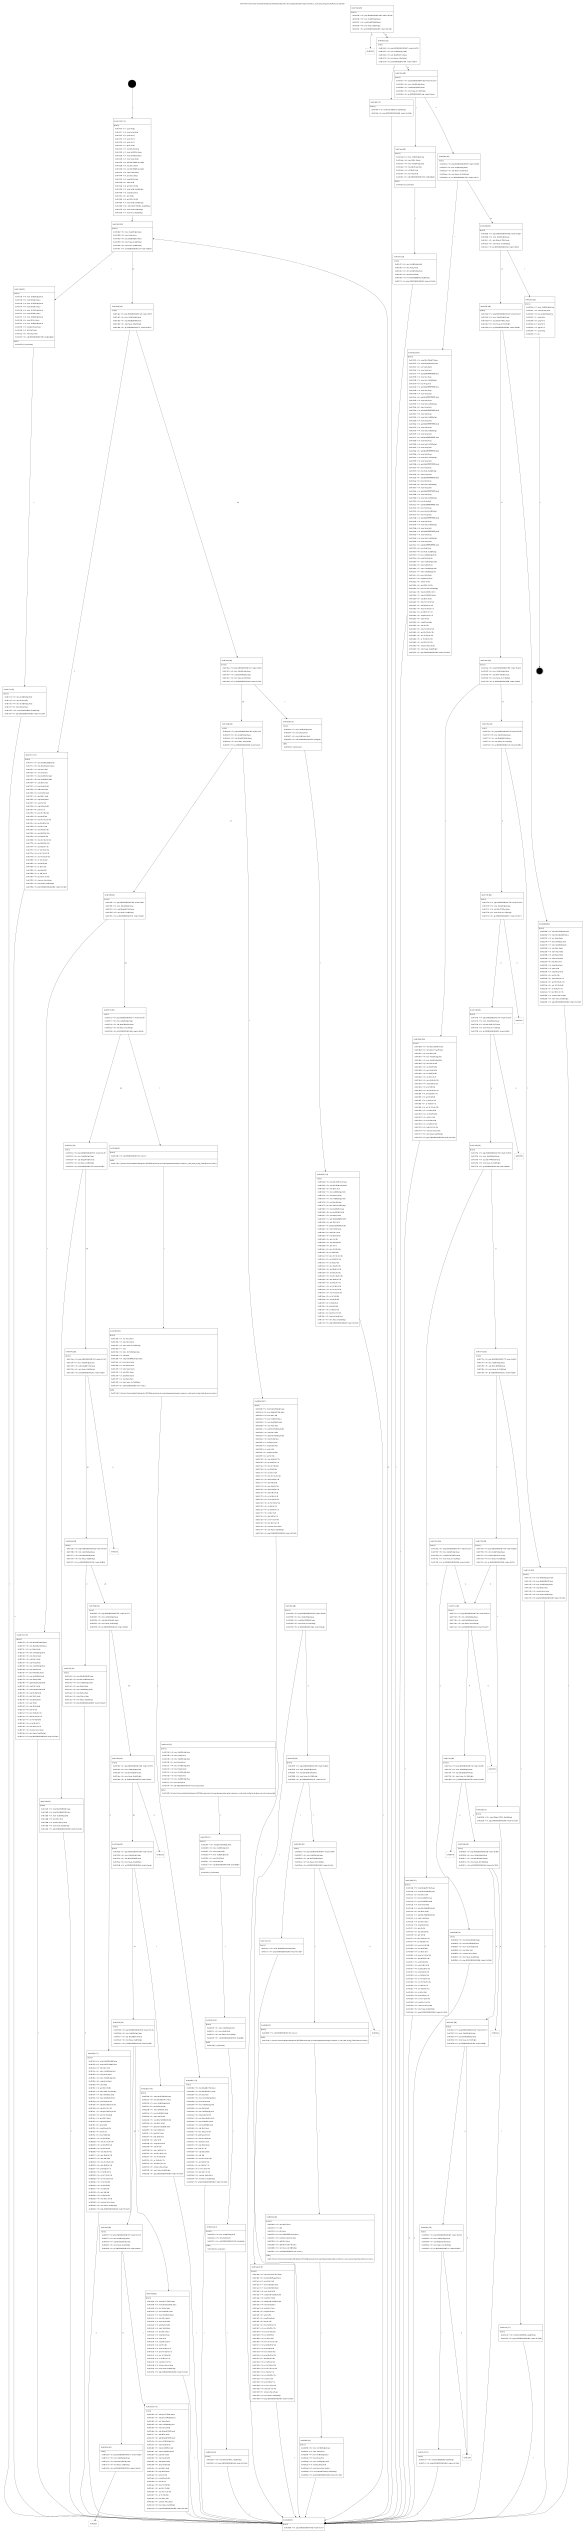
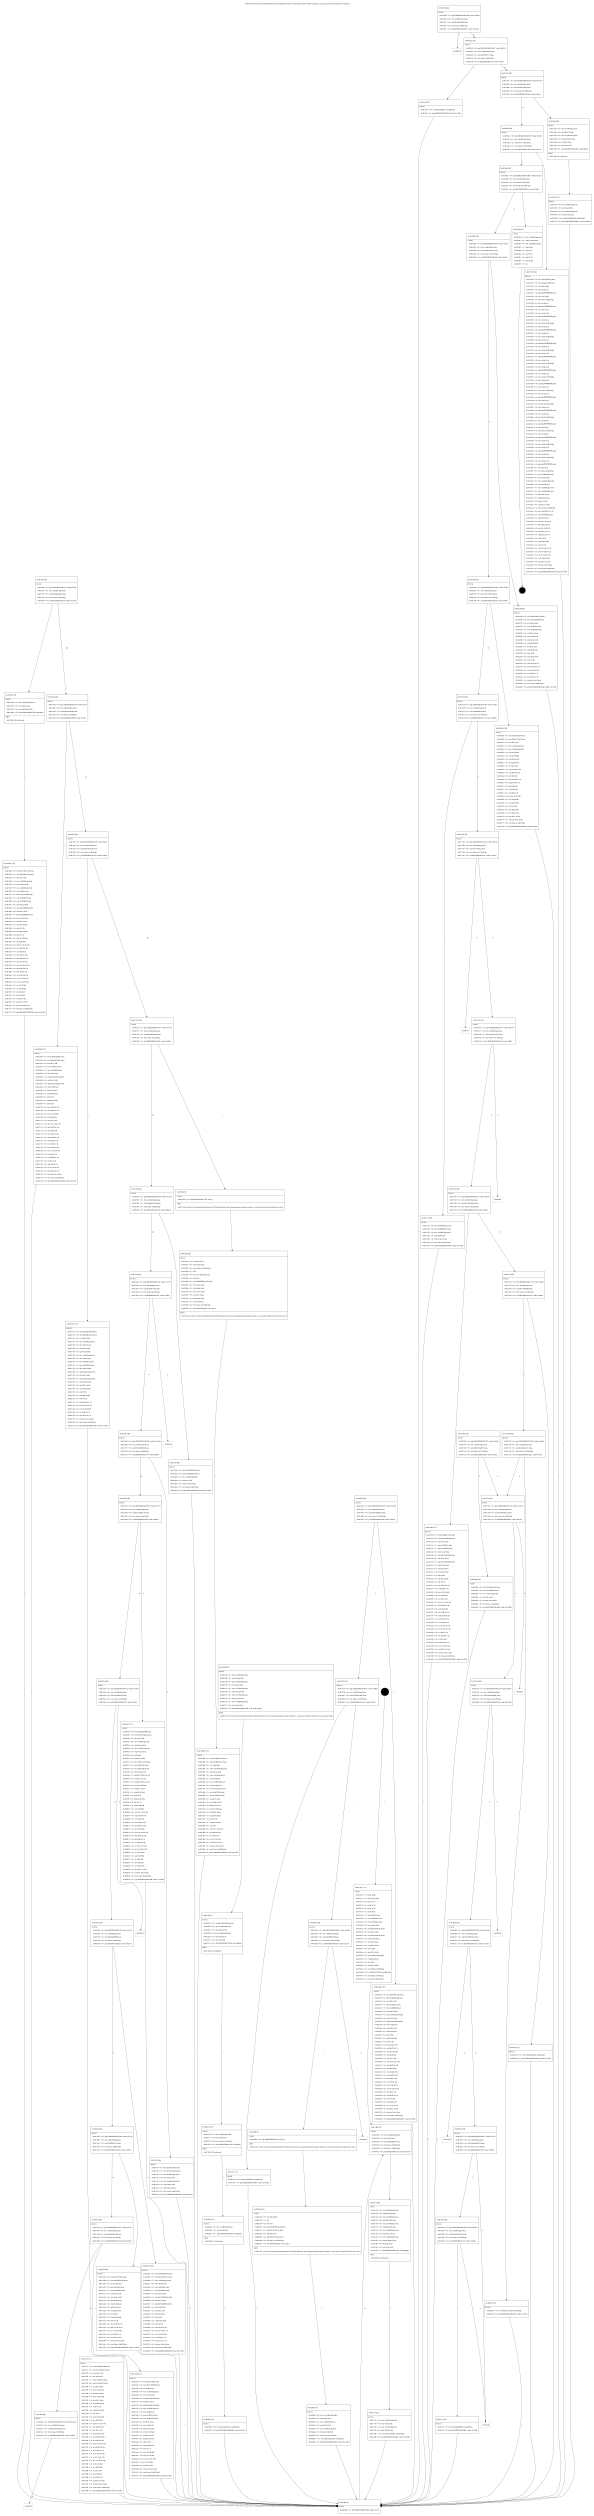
(132, 317) -> none
